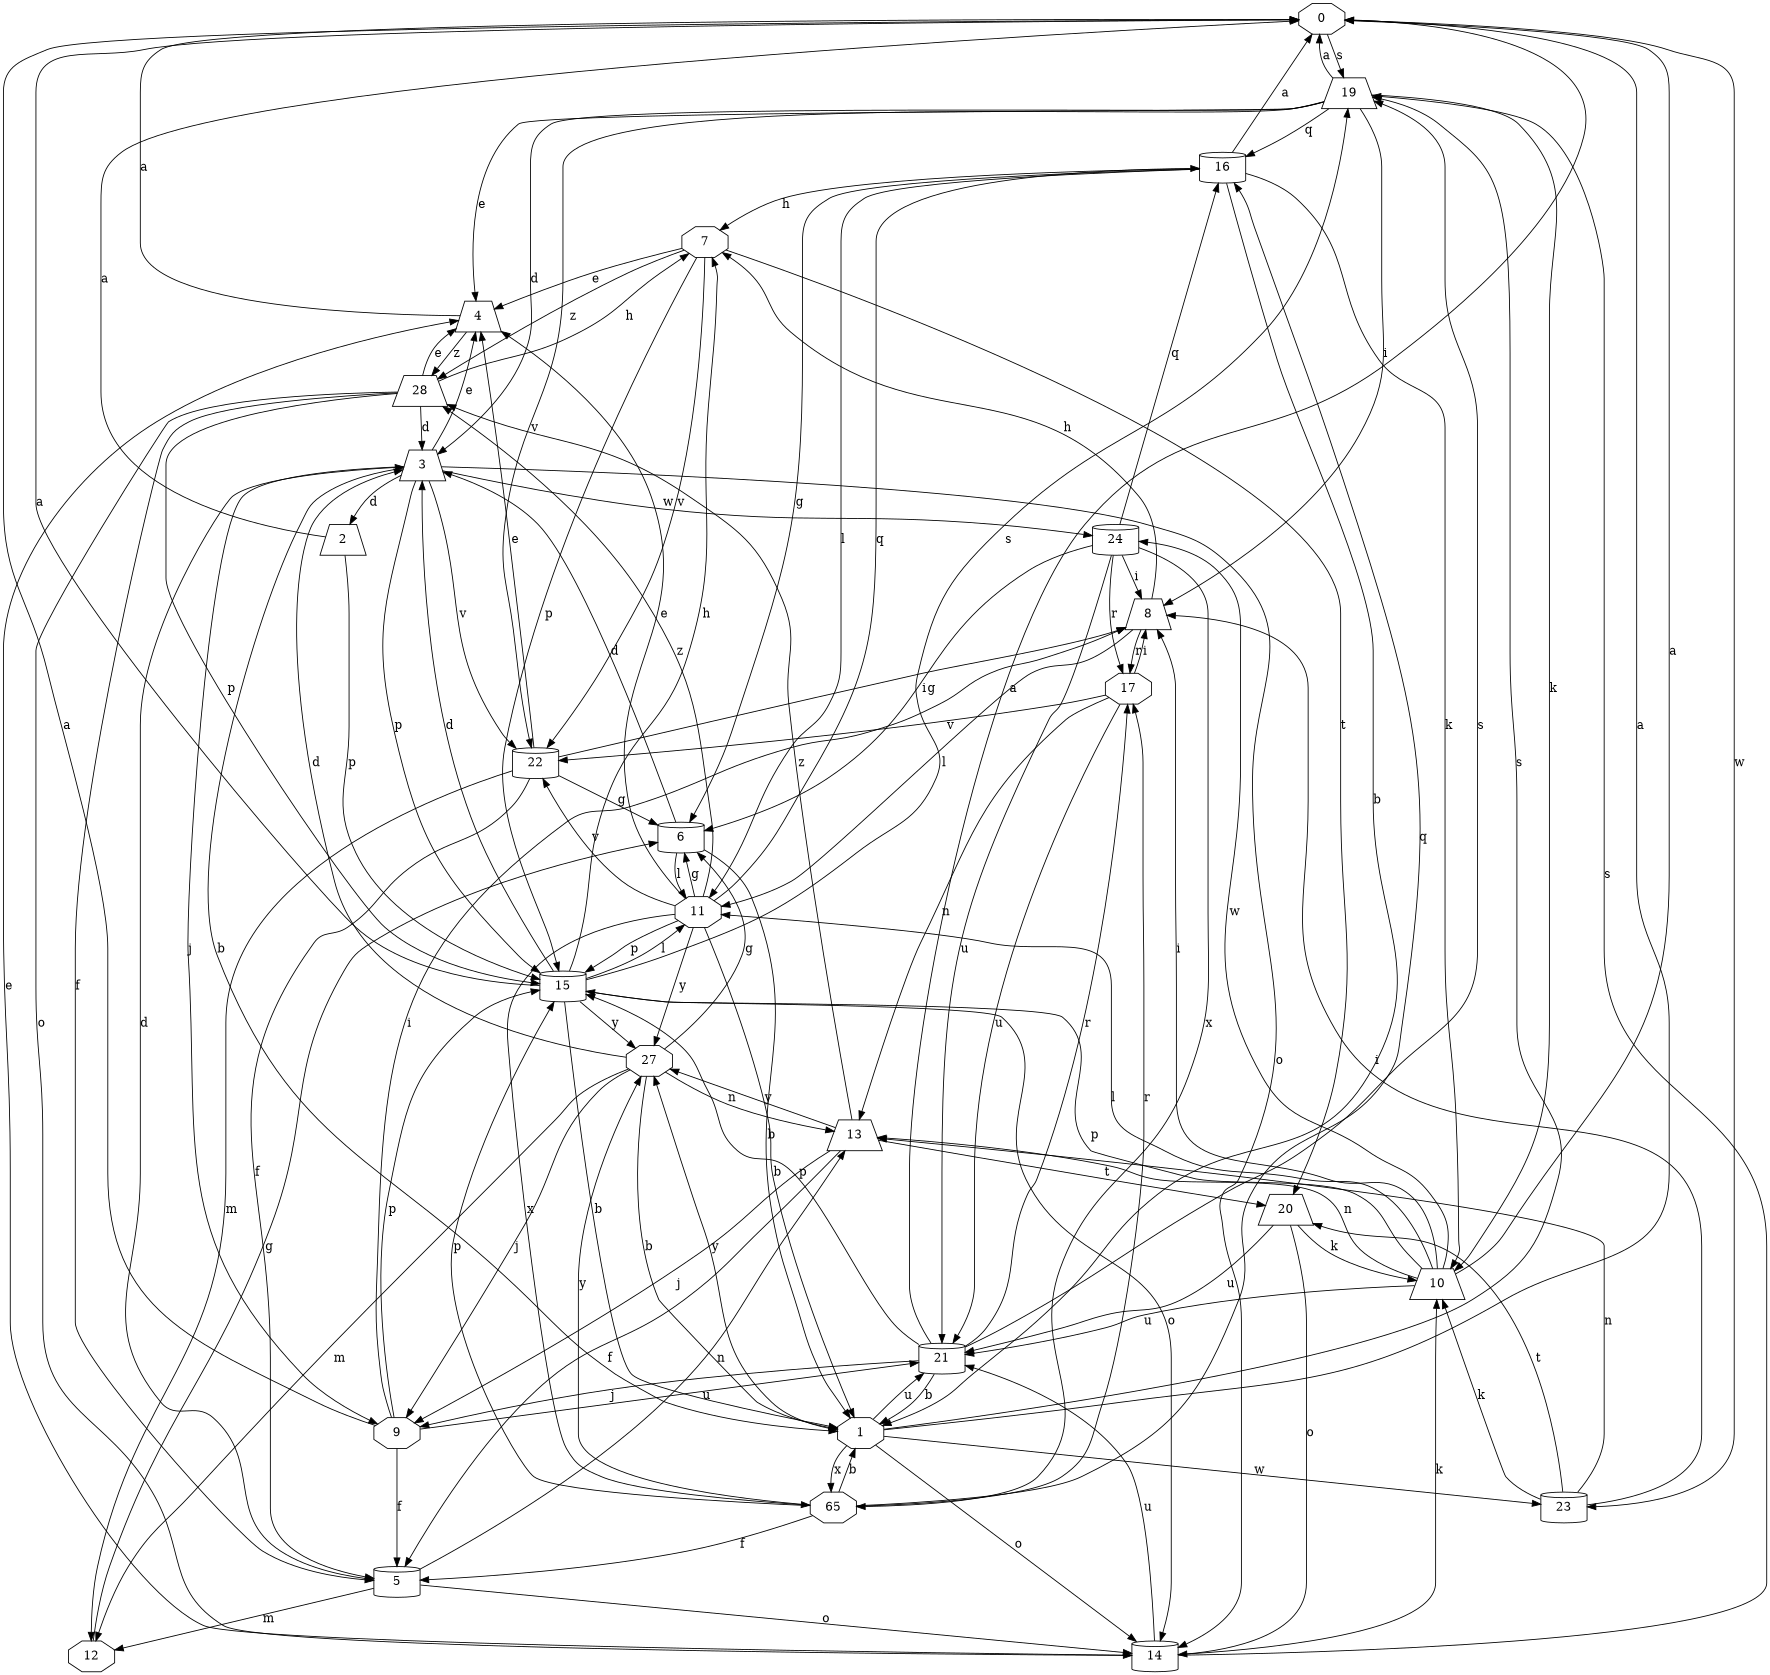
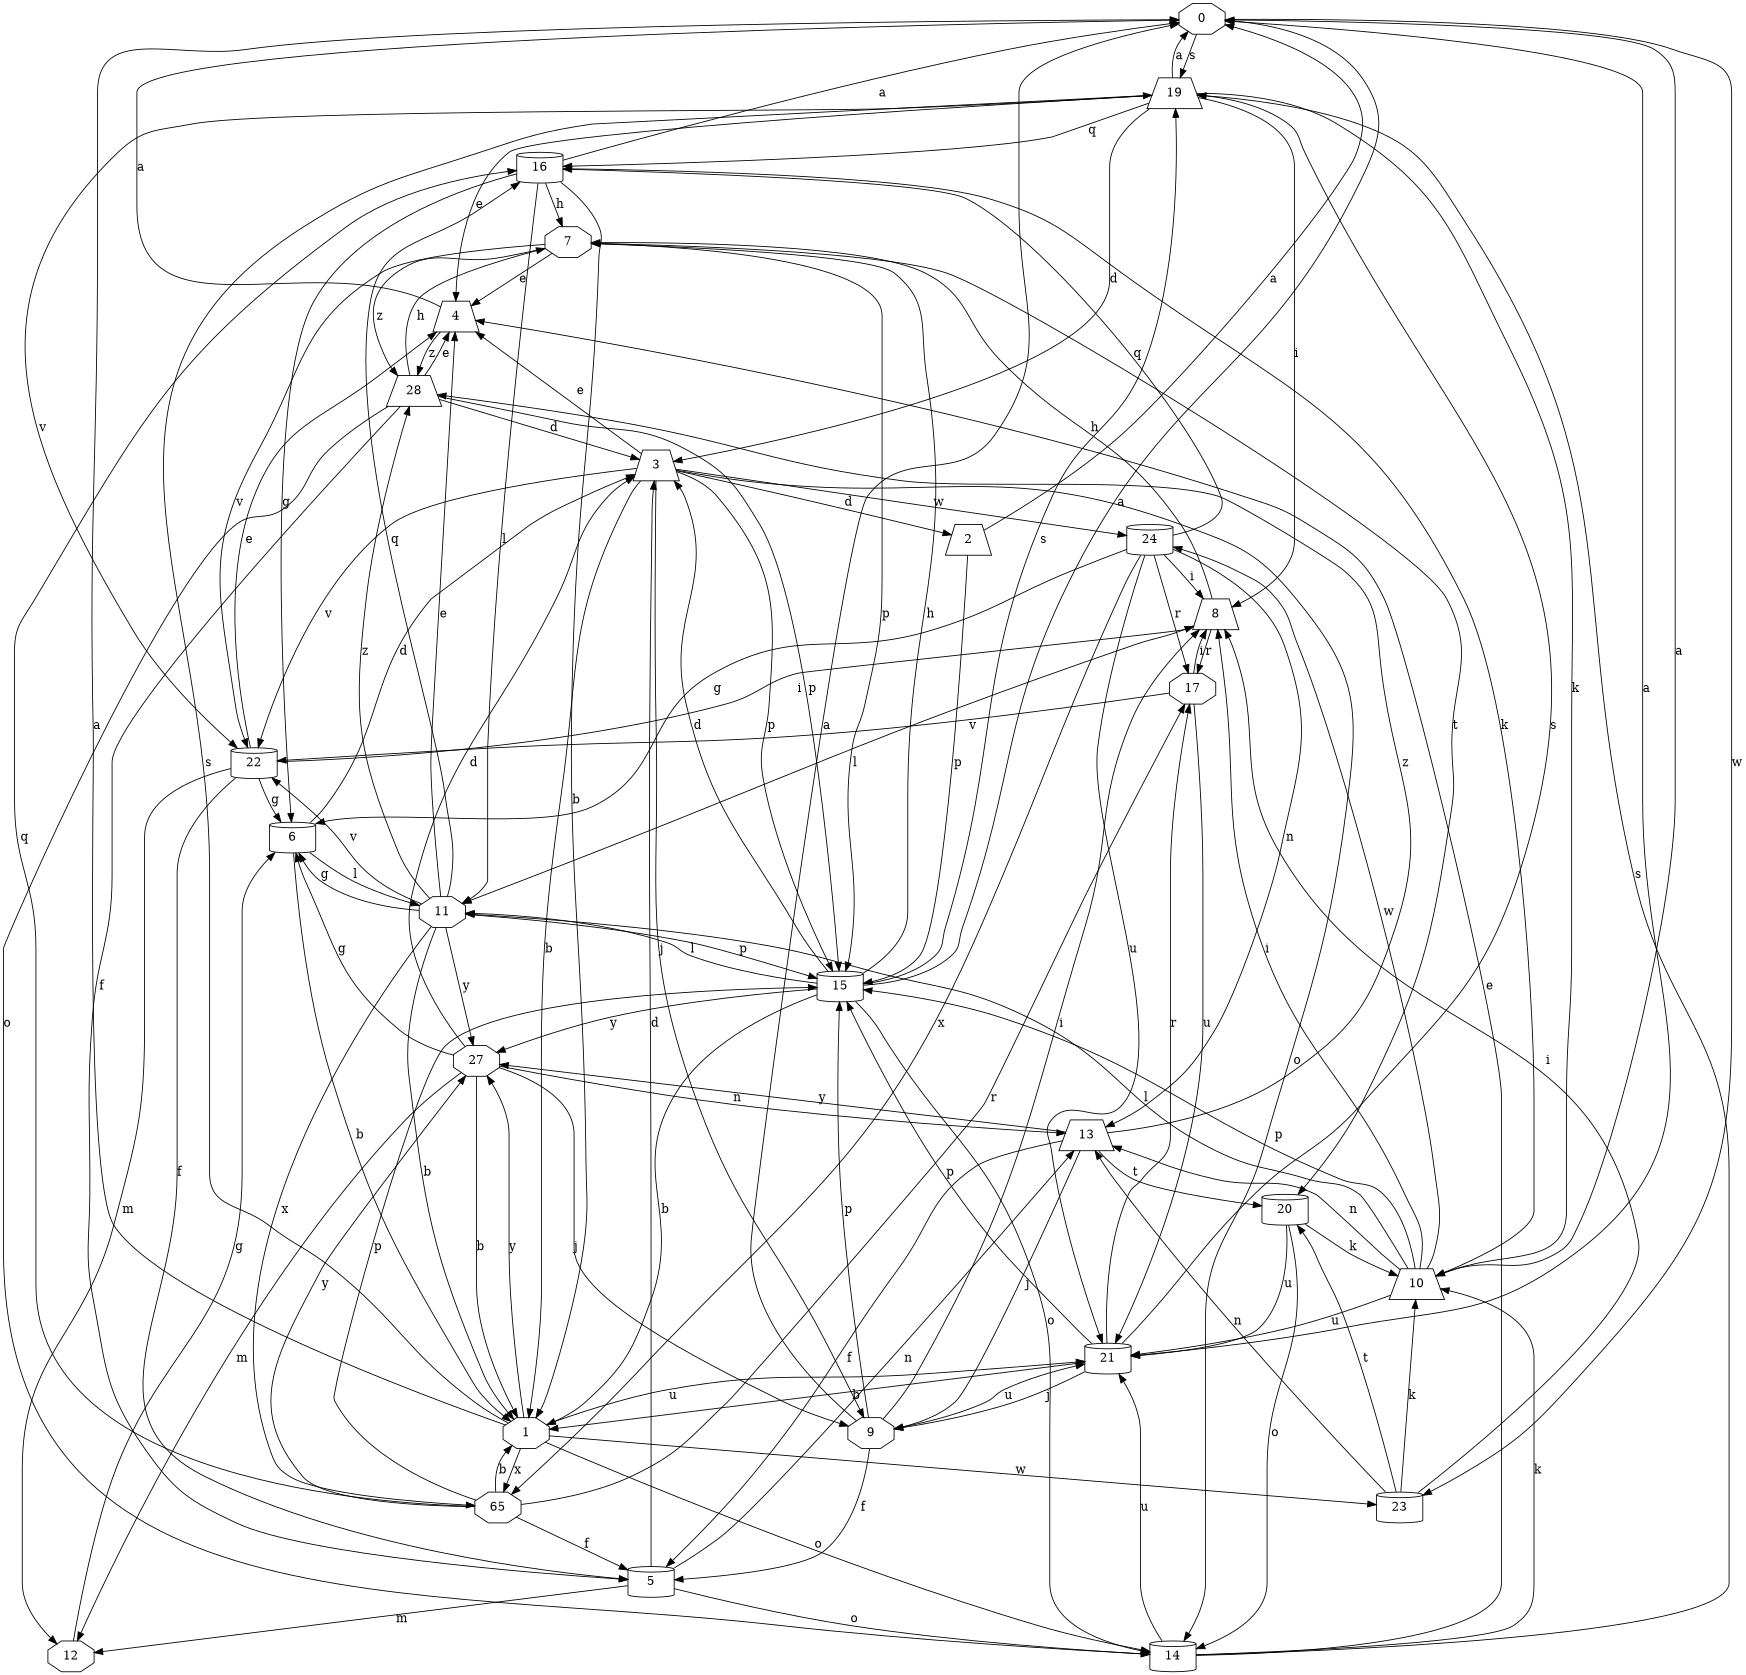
(940, 902) -> (1283, 837)
(1286, 1210) -> (1285, 1210)
